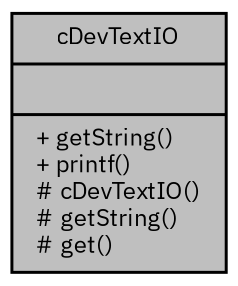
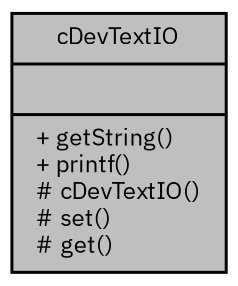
(109, 219) -> (74, 219)
